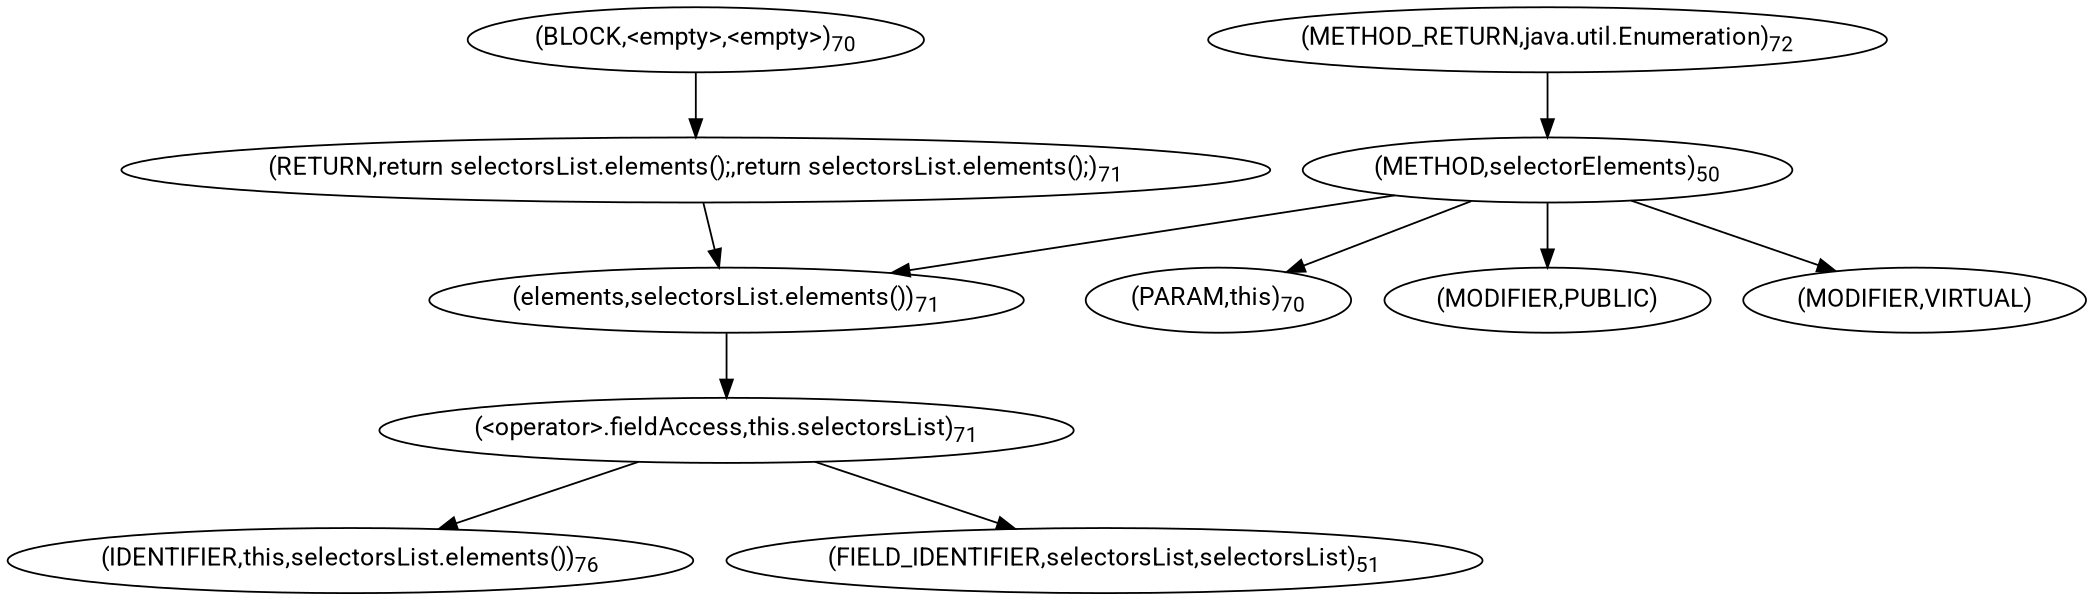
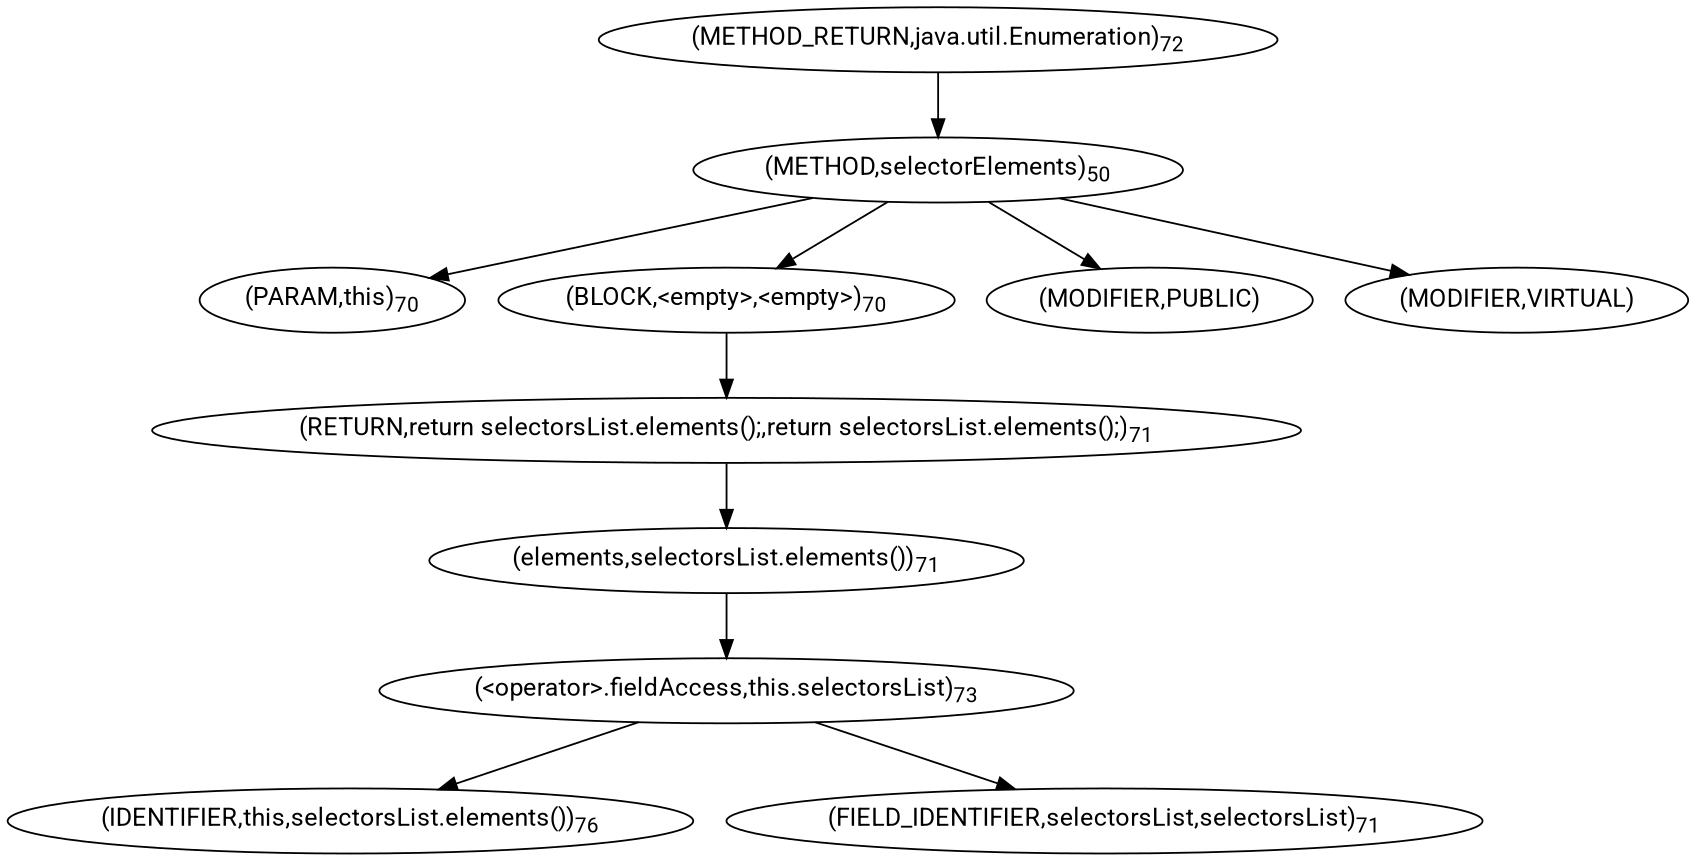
(1152, 233) -> (840, 230)
(966, 428) -> (966, 688)
(1369, 558) -> (1369, 818)
